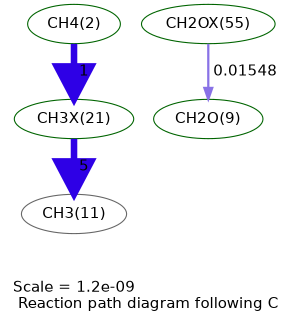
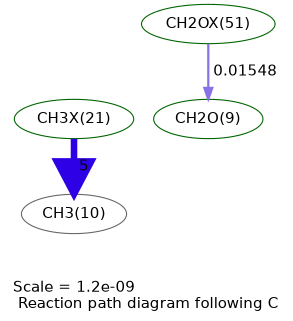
(74, 24) -> none
(208, 24) -> (208, 24)
(74, 214) -> (74, 214)
